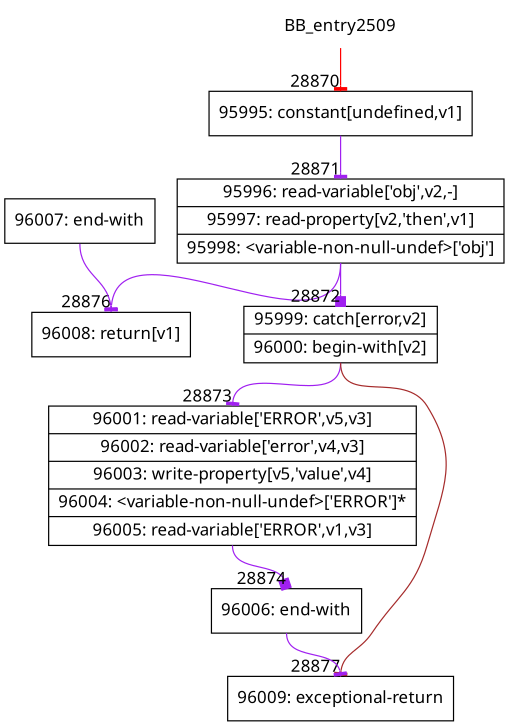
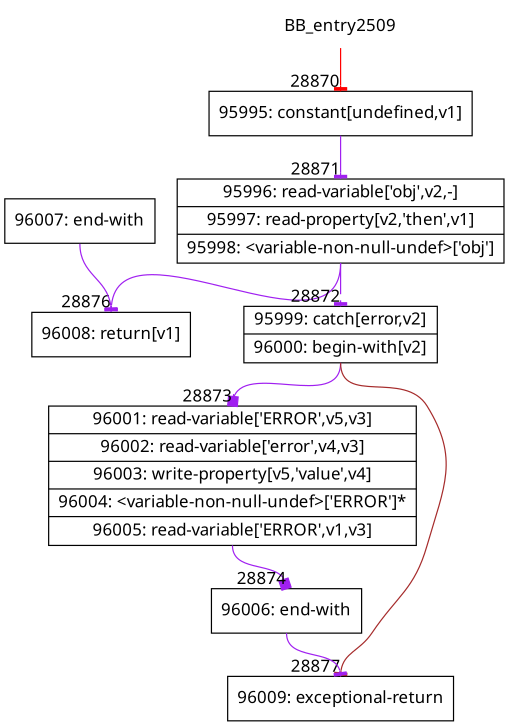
(341, 286) -> (341, 286)
(290, 385) -> (290, 385)
